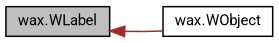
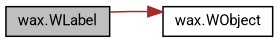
(144, 31) -> (129, 12)
